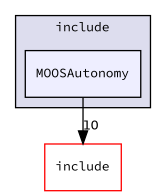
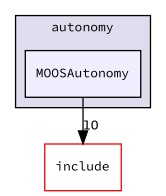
(83, 28) -> (83, 28)
